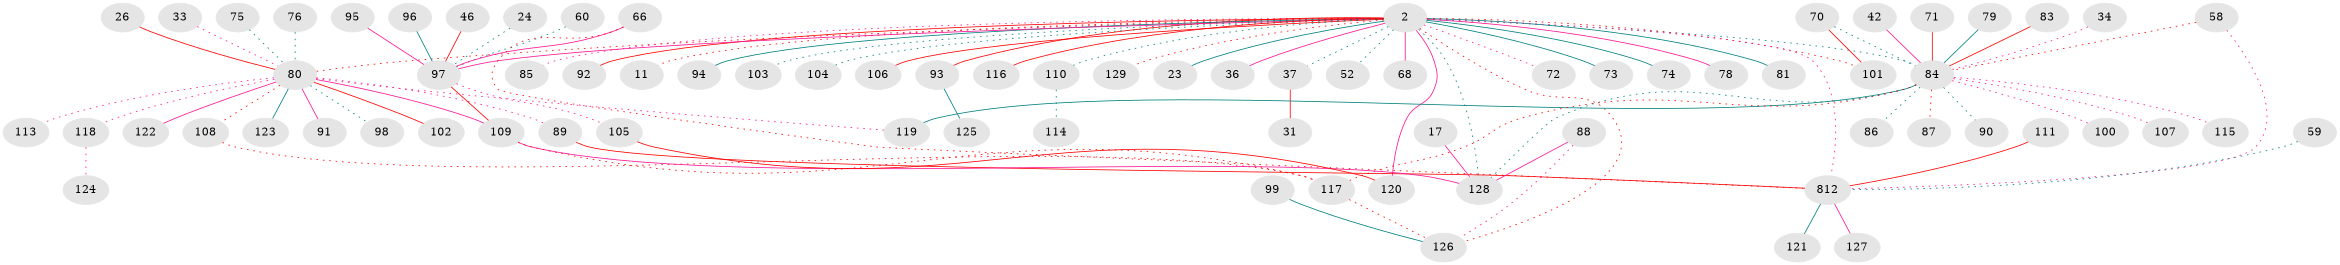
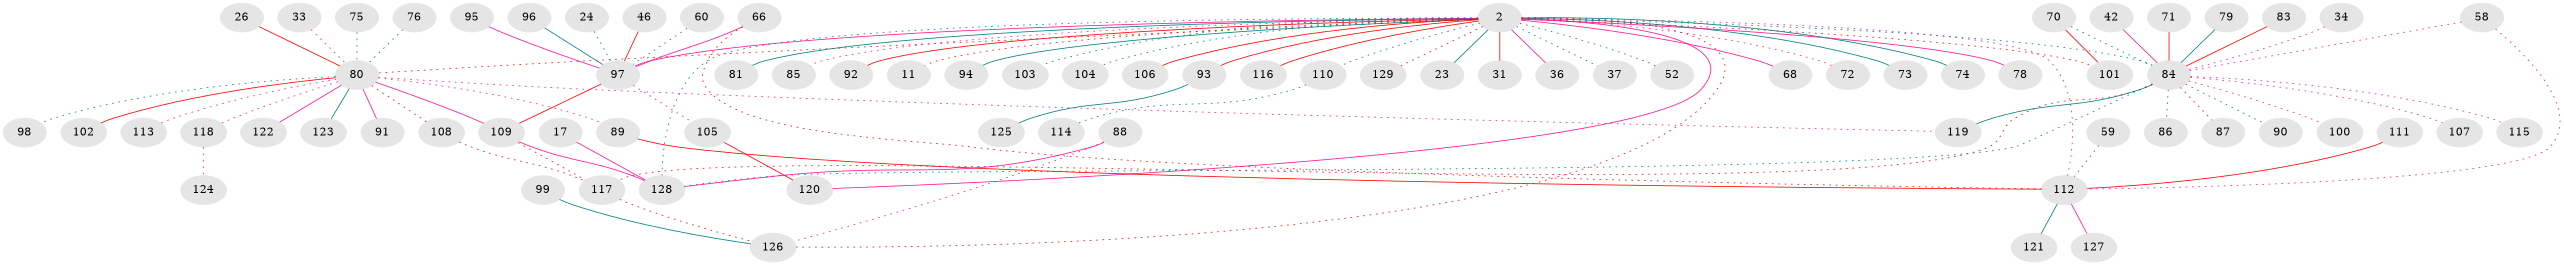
(2075, 46) -> (2326, 46)
(1290, 106) -> (1500, 46)
(1828, 190) -> (2064, 190)
